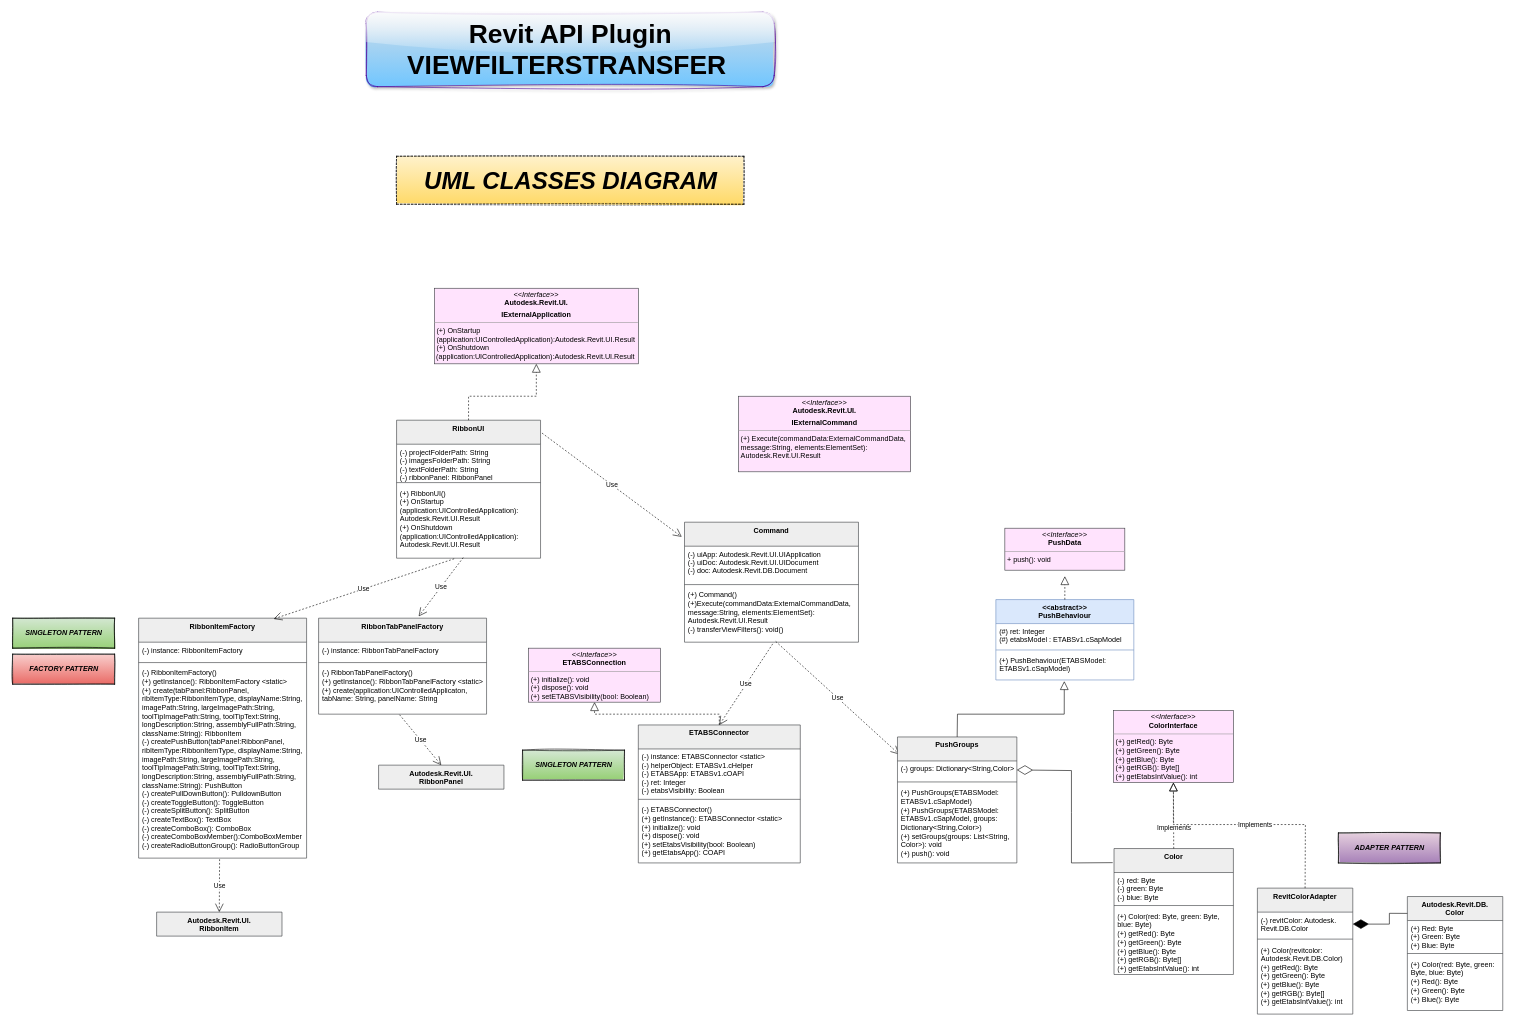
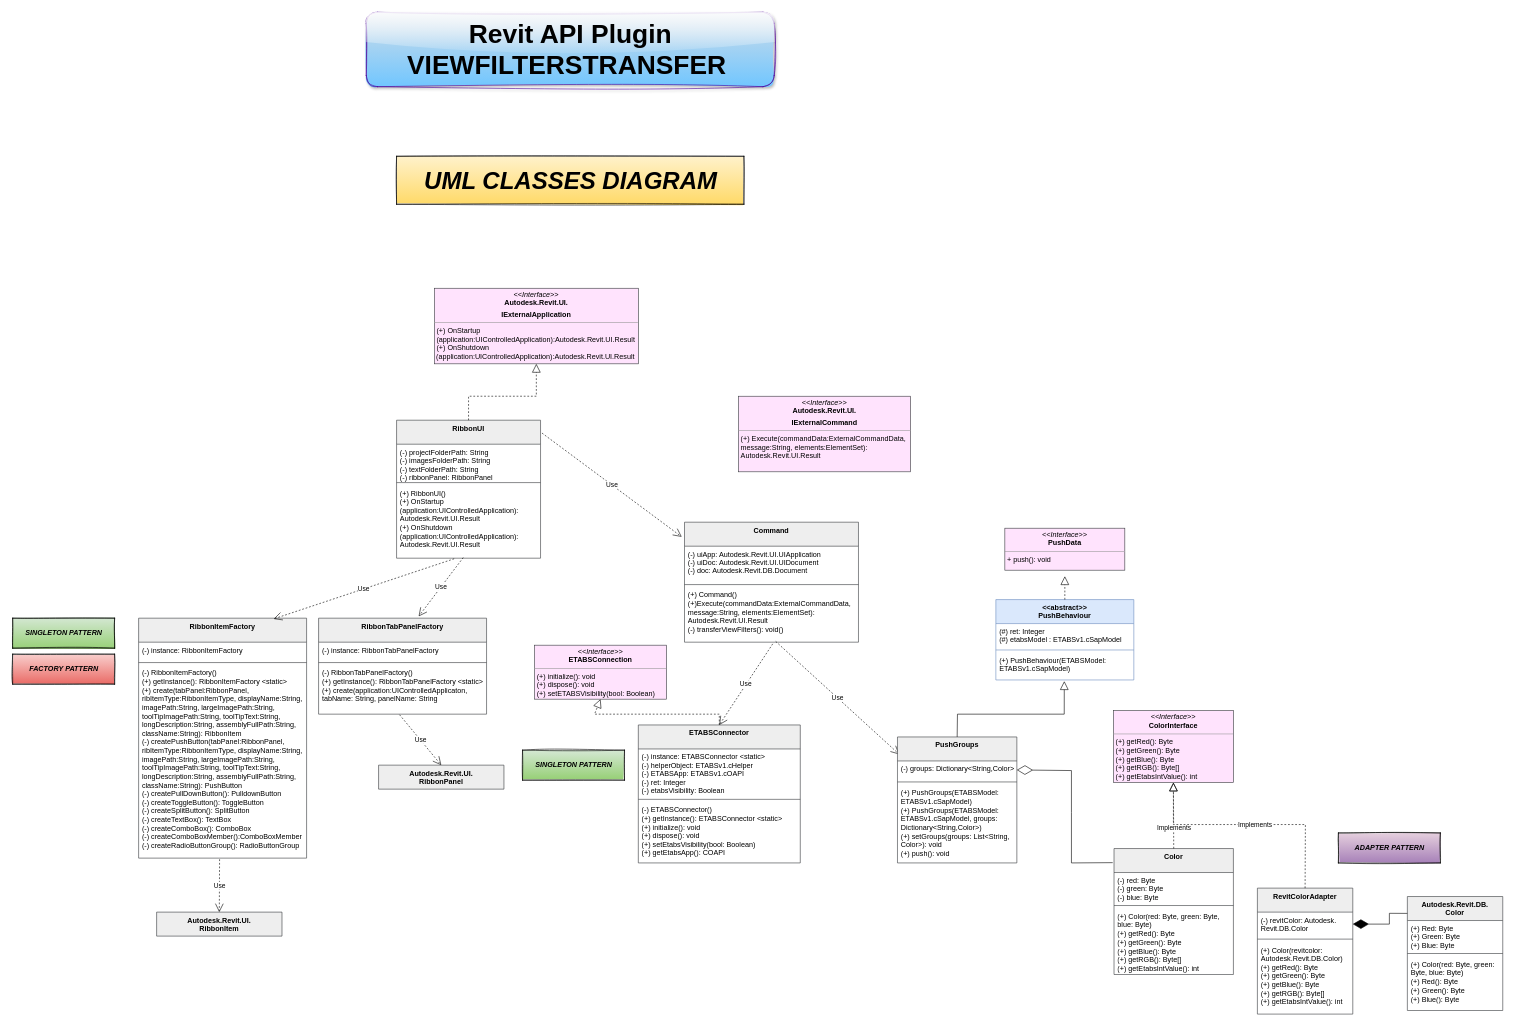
(570, 180) -> (570, 180)
(594, 675) -> (600, 672)
